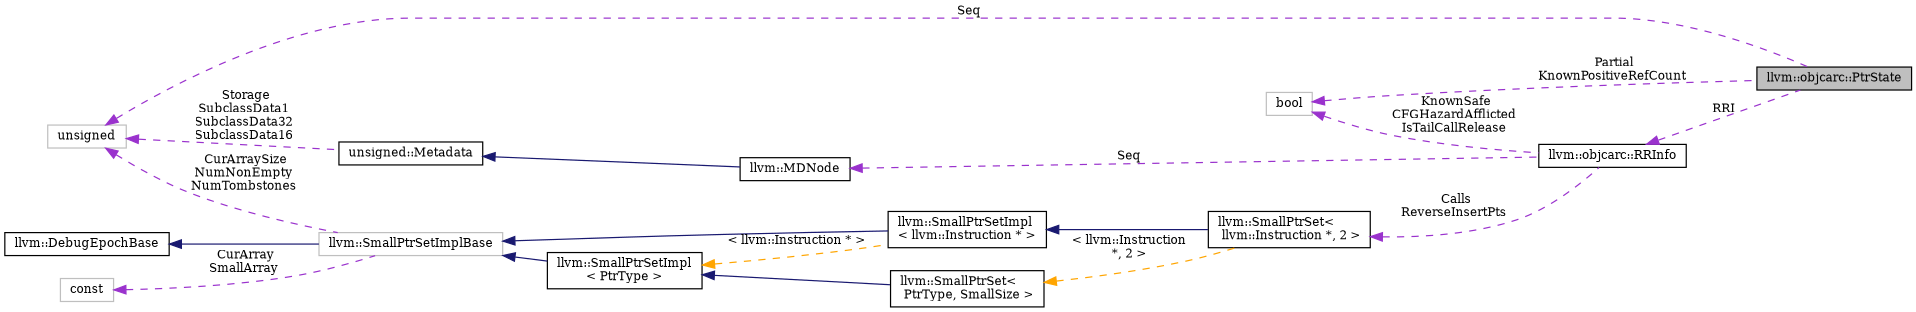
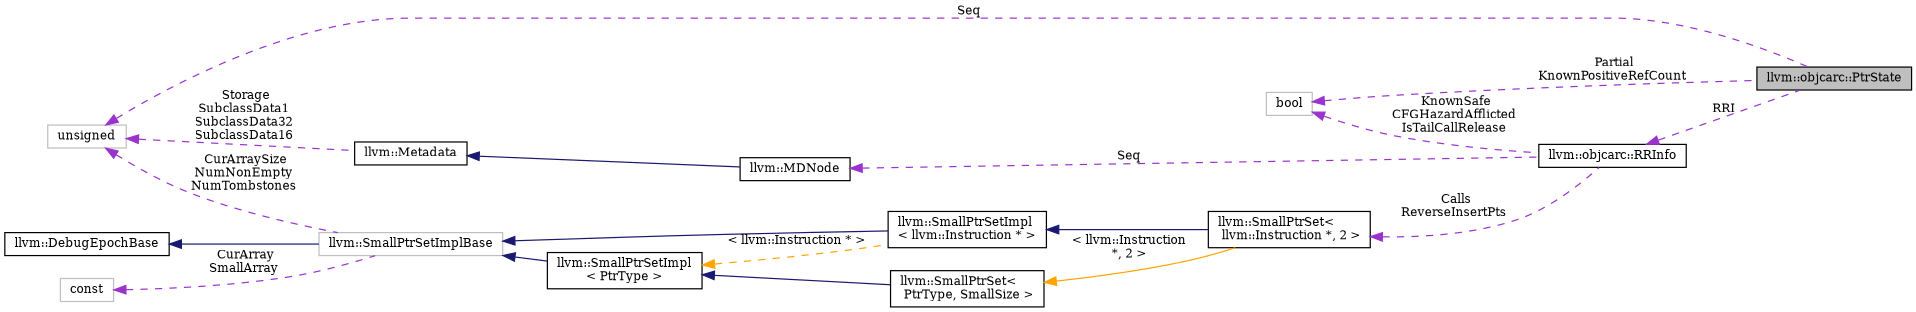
(411, 153) -> (411, 153)
(1147, 269) -> (1147, 269)
